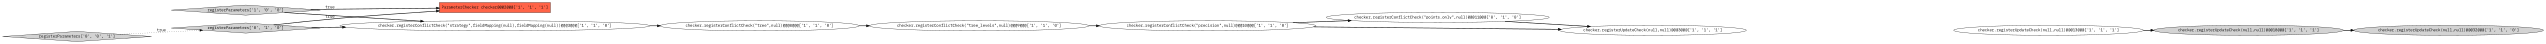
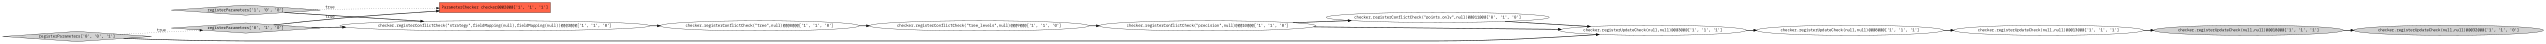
(374, 9) -> (374, 9)
none -> (1850, 30)
none -> (860, 41)
